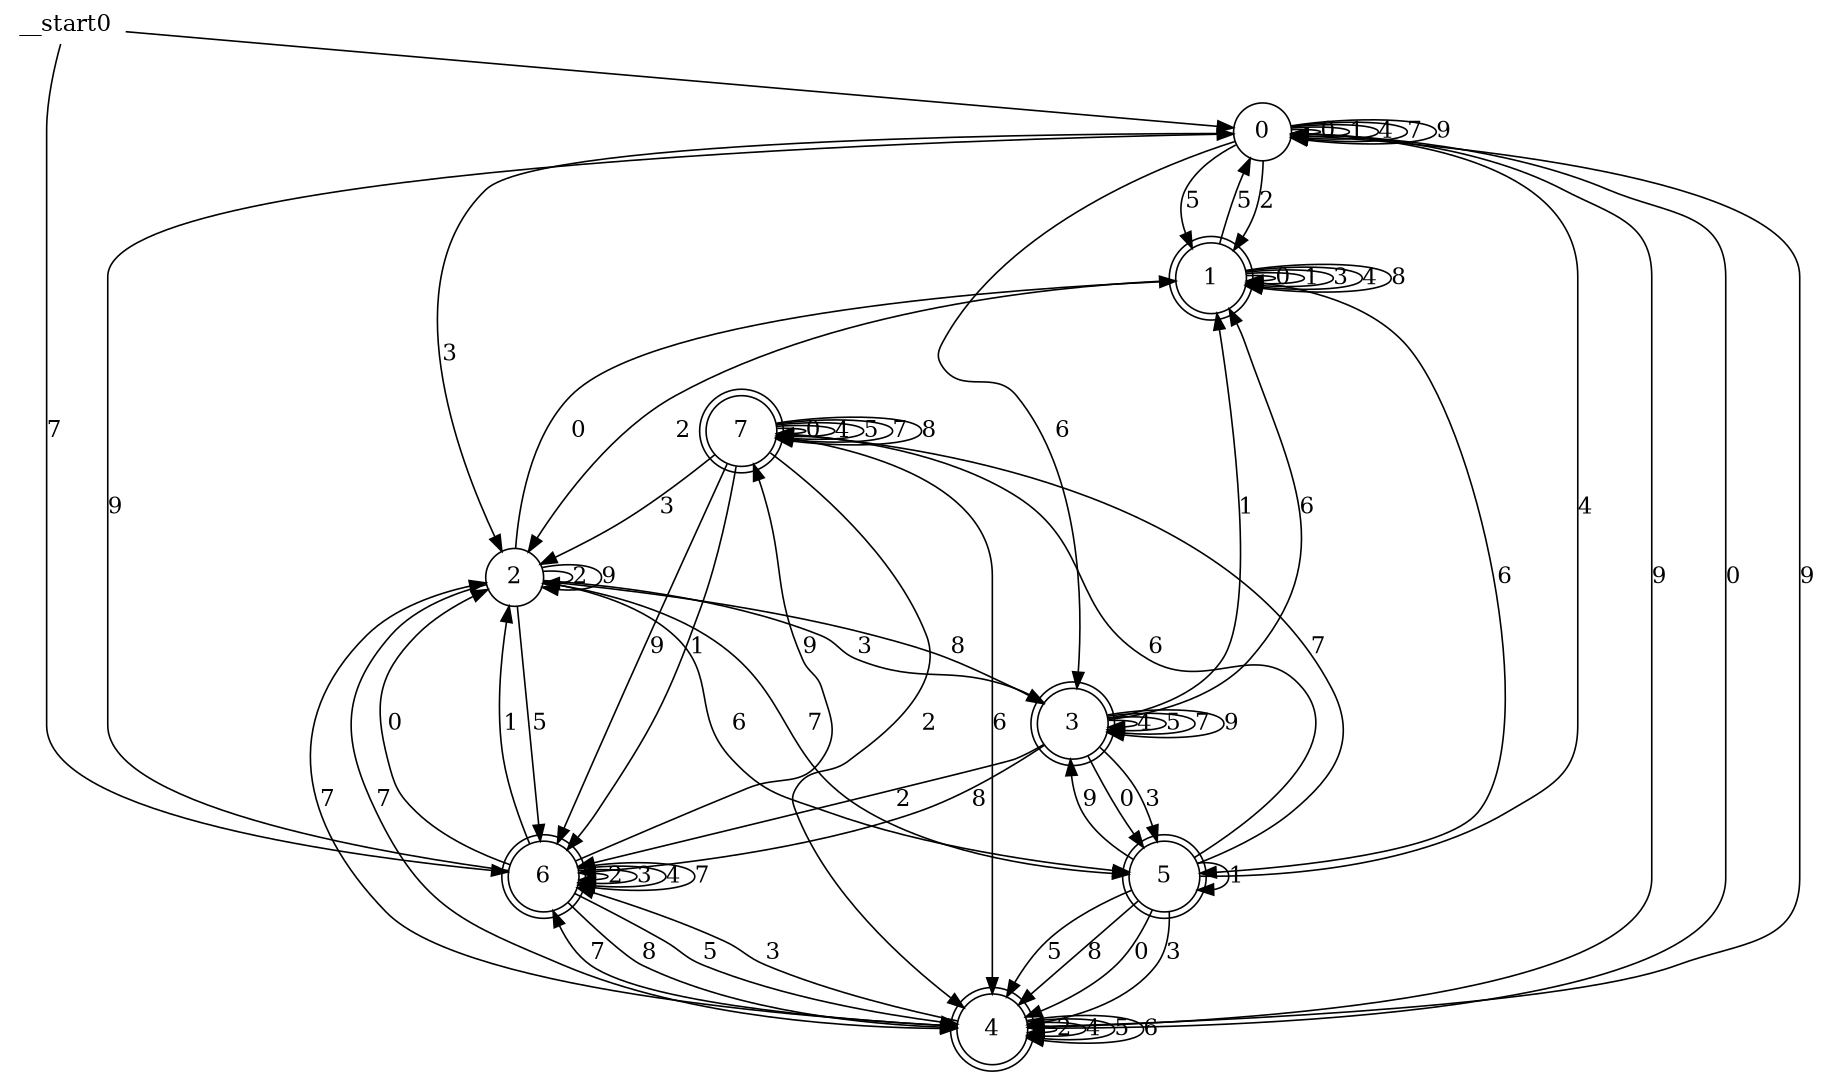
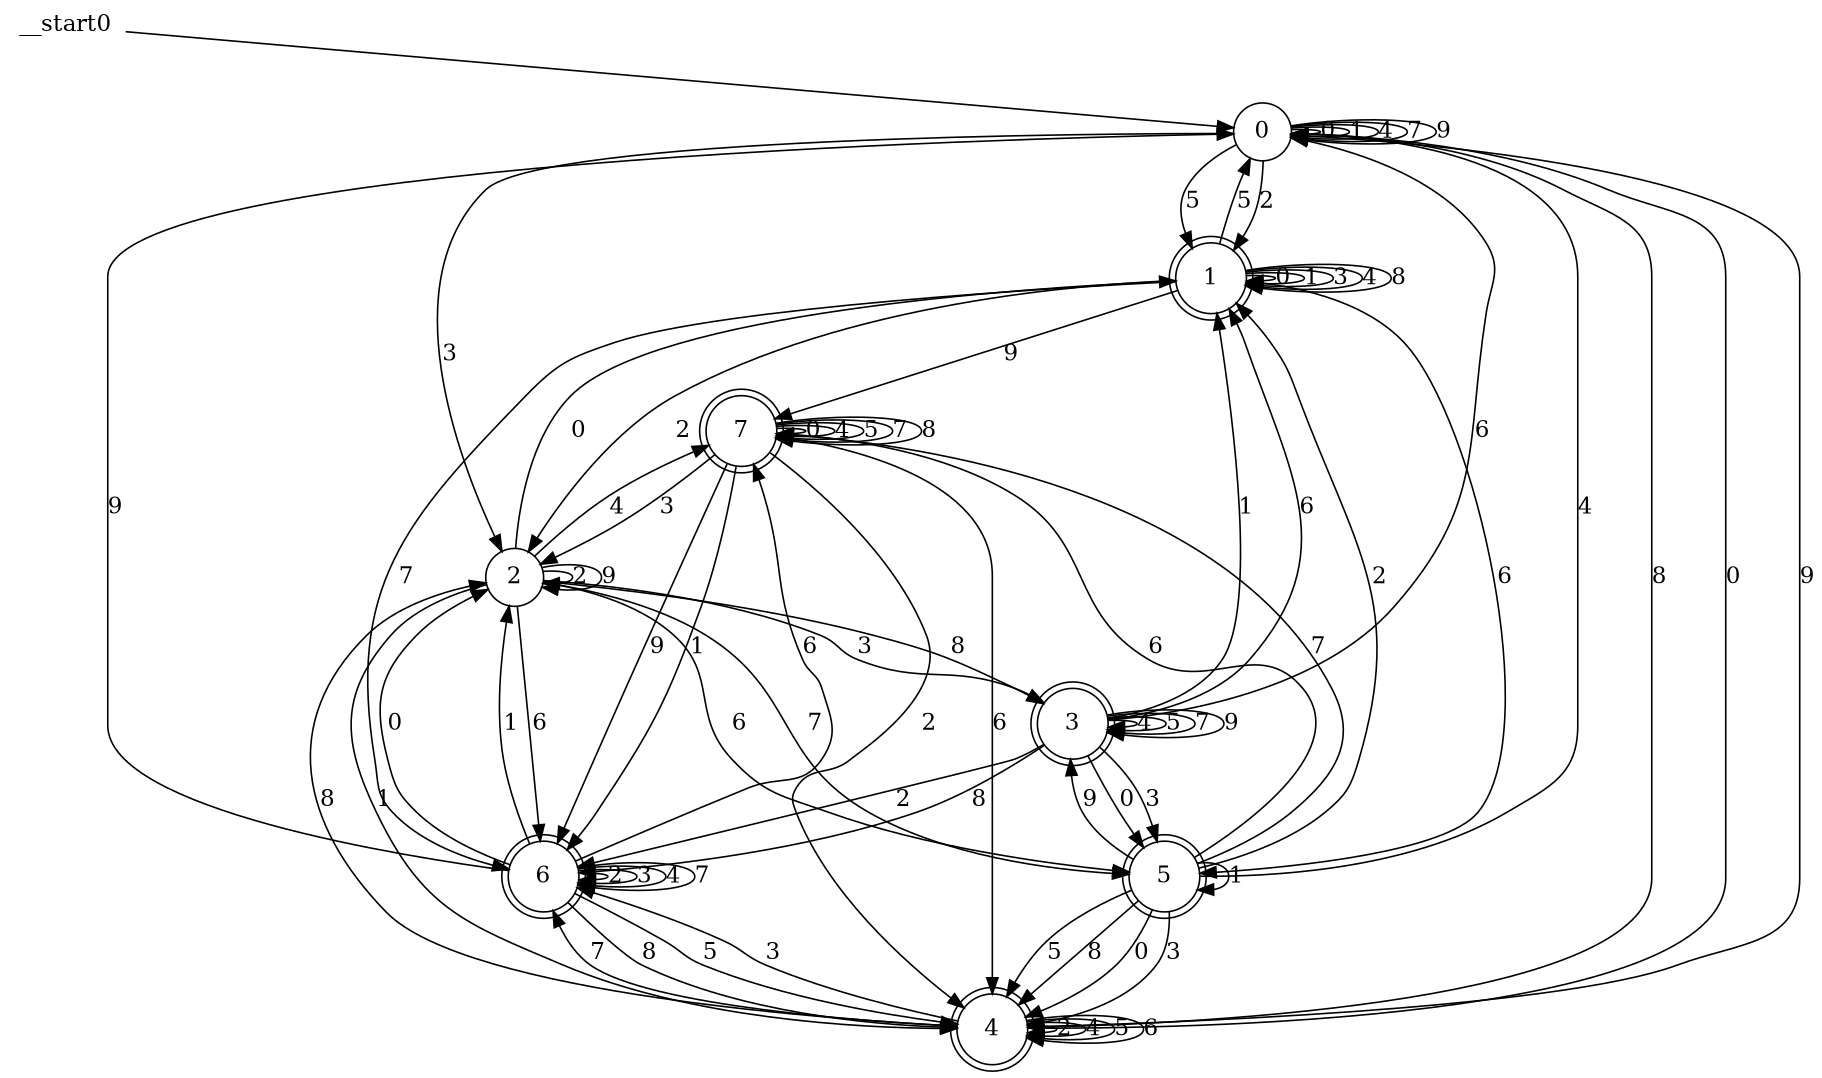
none -> (984, 352)
(939, 360) -> (1457, 506)
none -> (609, 496)
(1660, 577) -> (1660, 577)
(47, 627) -> (556, 368)
none -> (1376, 642)
(811, 647) -> (811, 647)
(540, 724) -> (540, 724)
(328, 800) -> (328, 800)
(384, 800) -> (384, 800)
